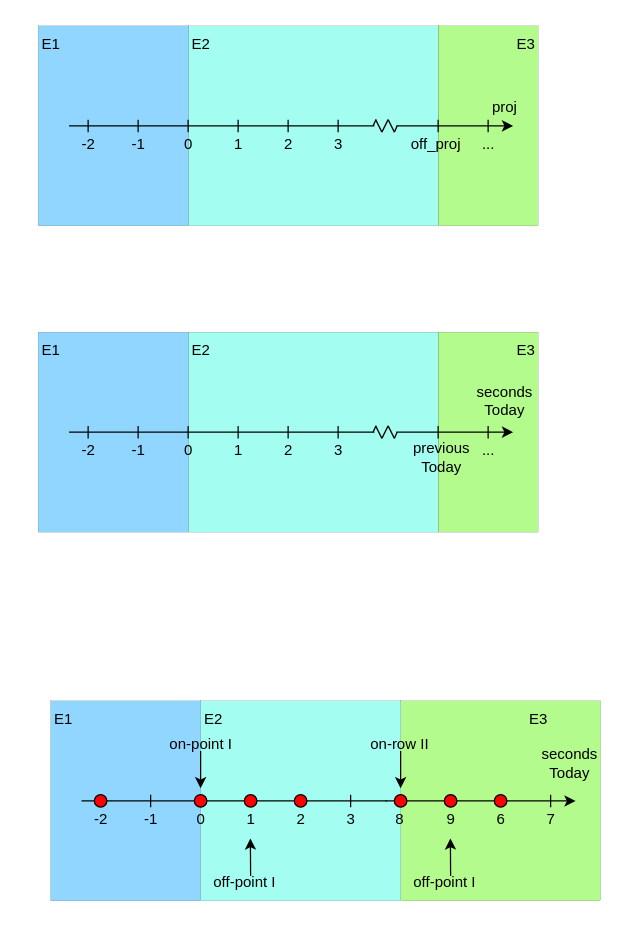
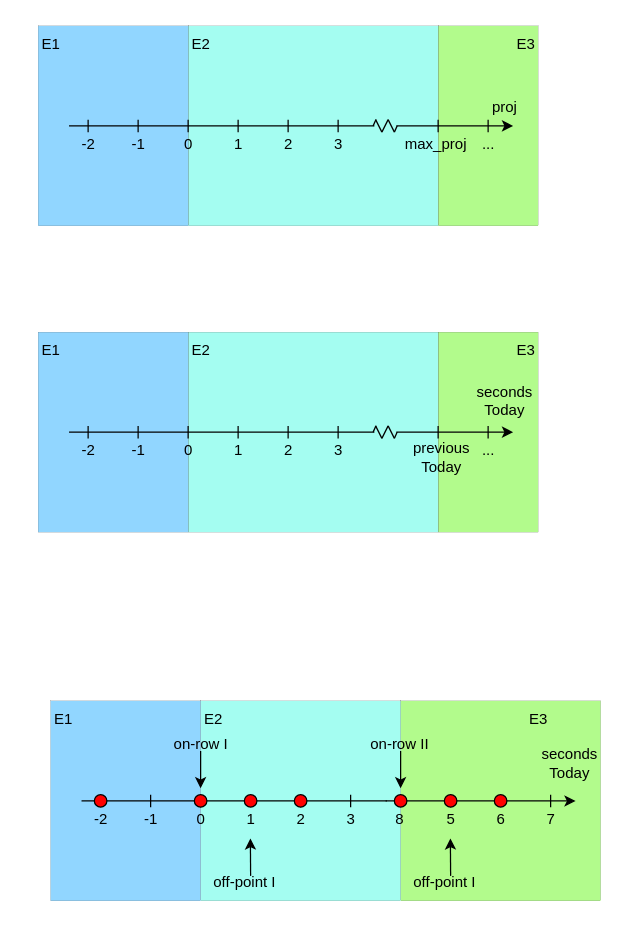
(436, 144) -> (436, 144)
(201, 744) -> (201, 744)
(451, 819) -> (451, 819)
